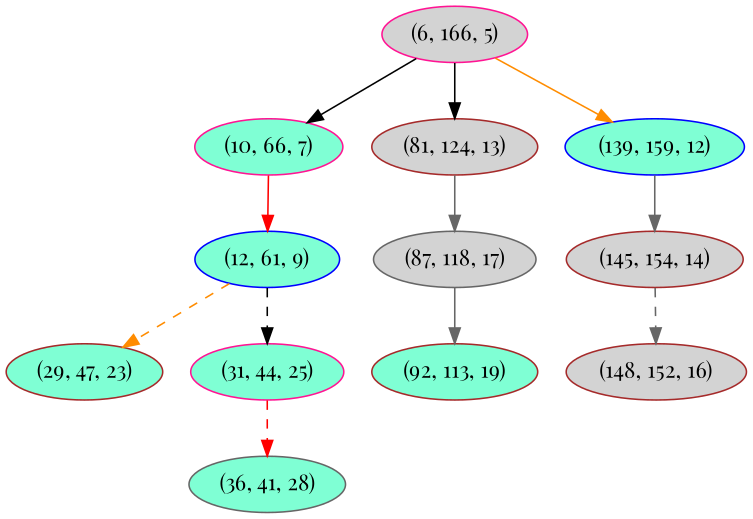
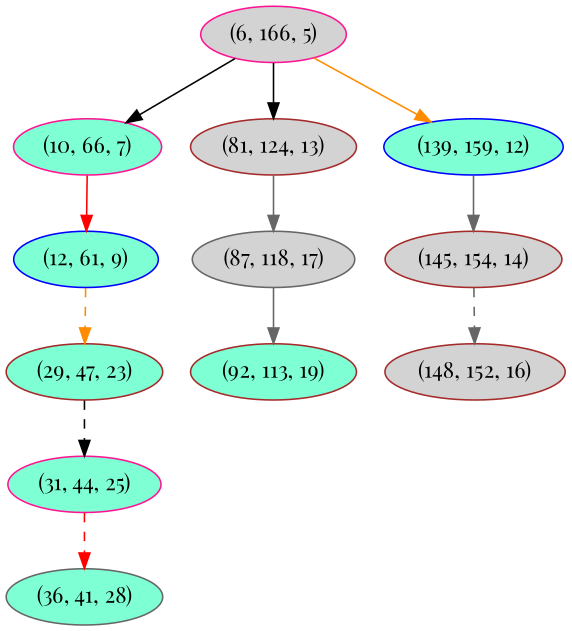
(267, 308) -> (84, 420)
